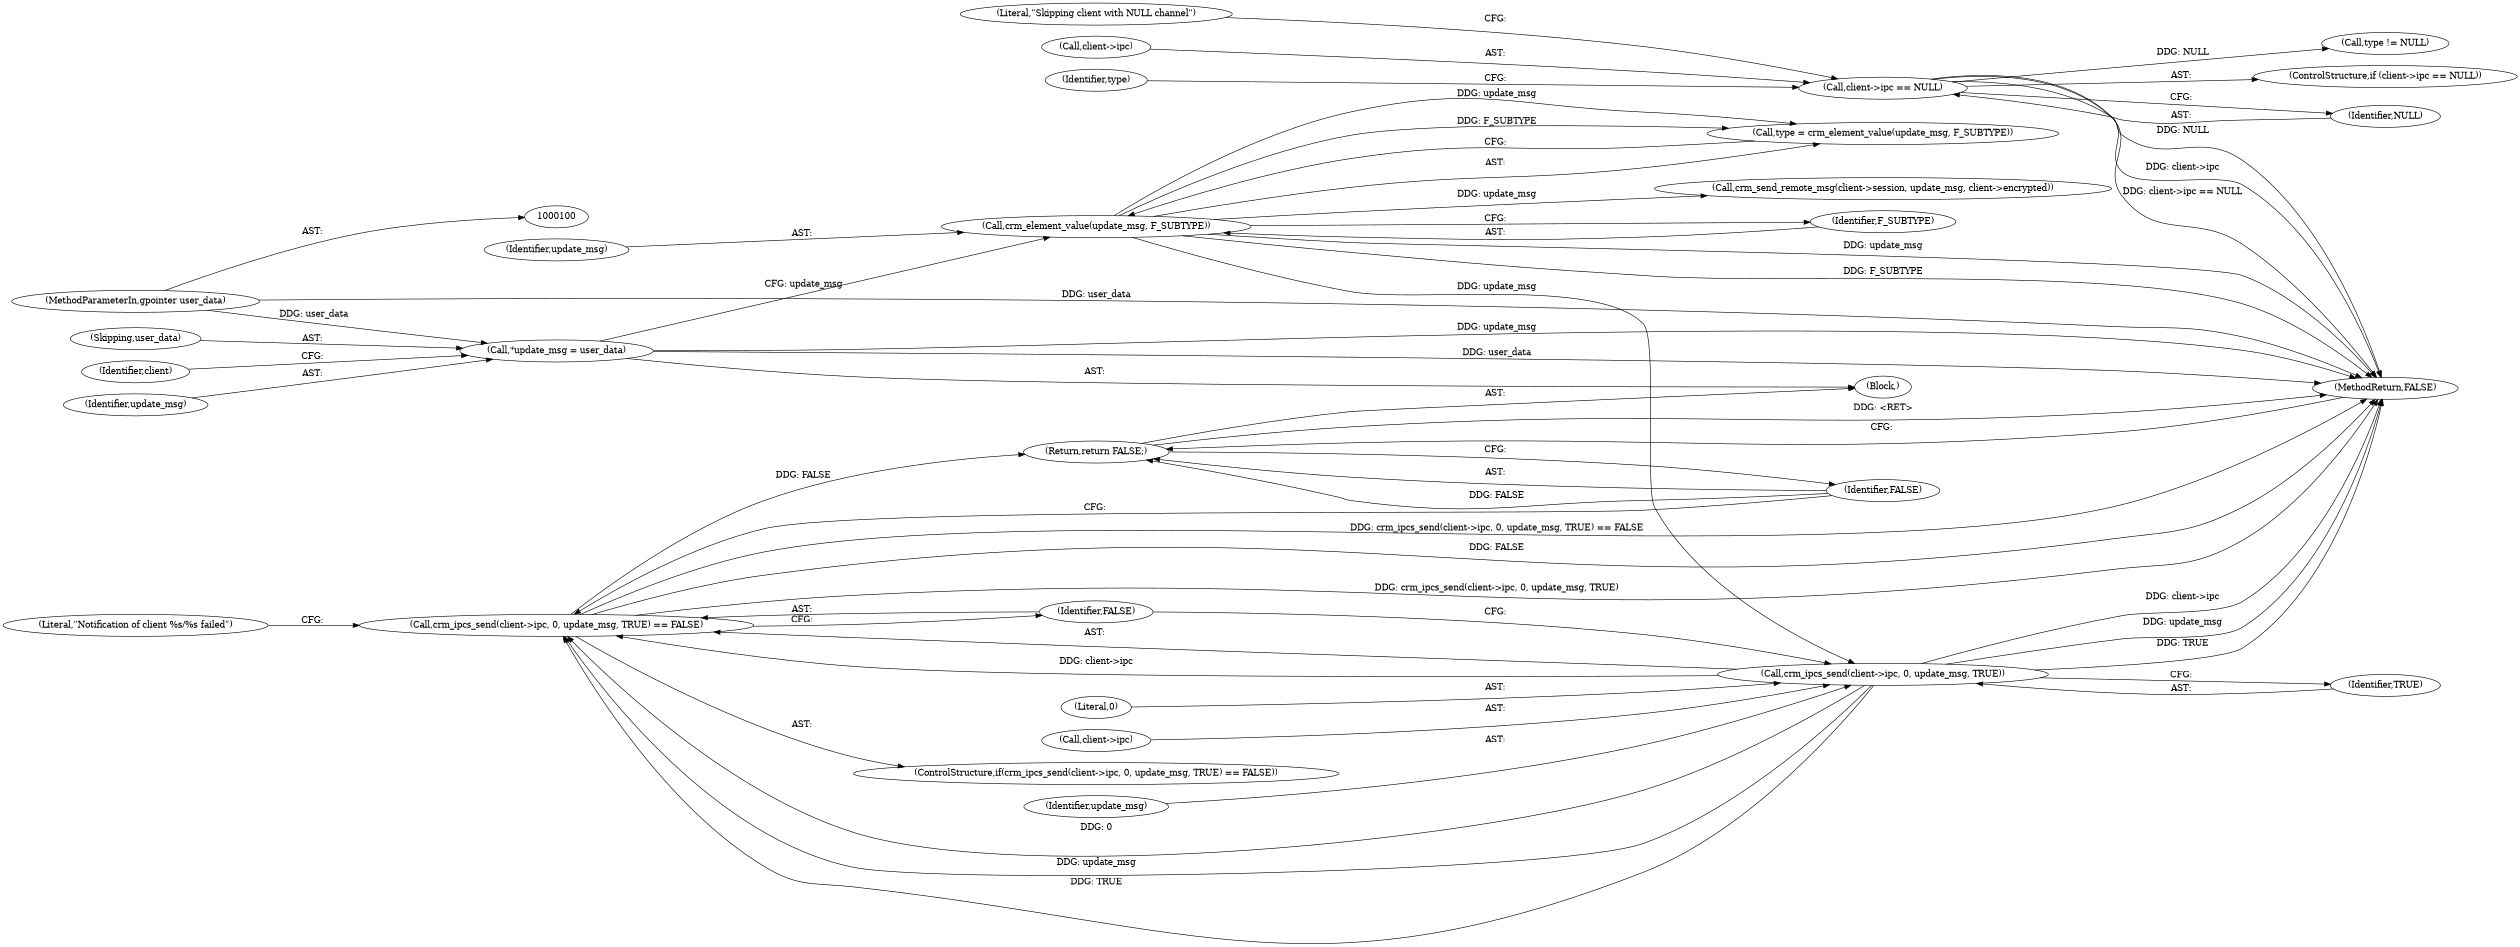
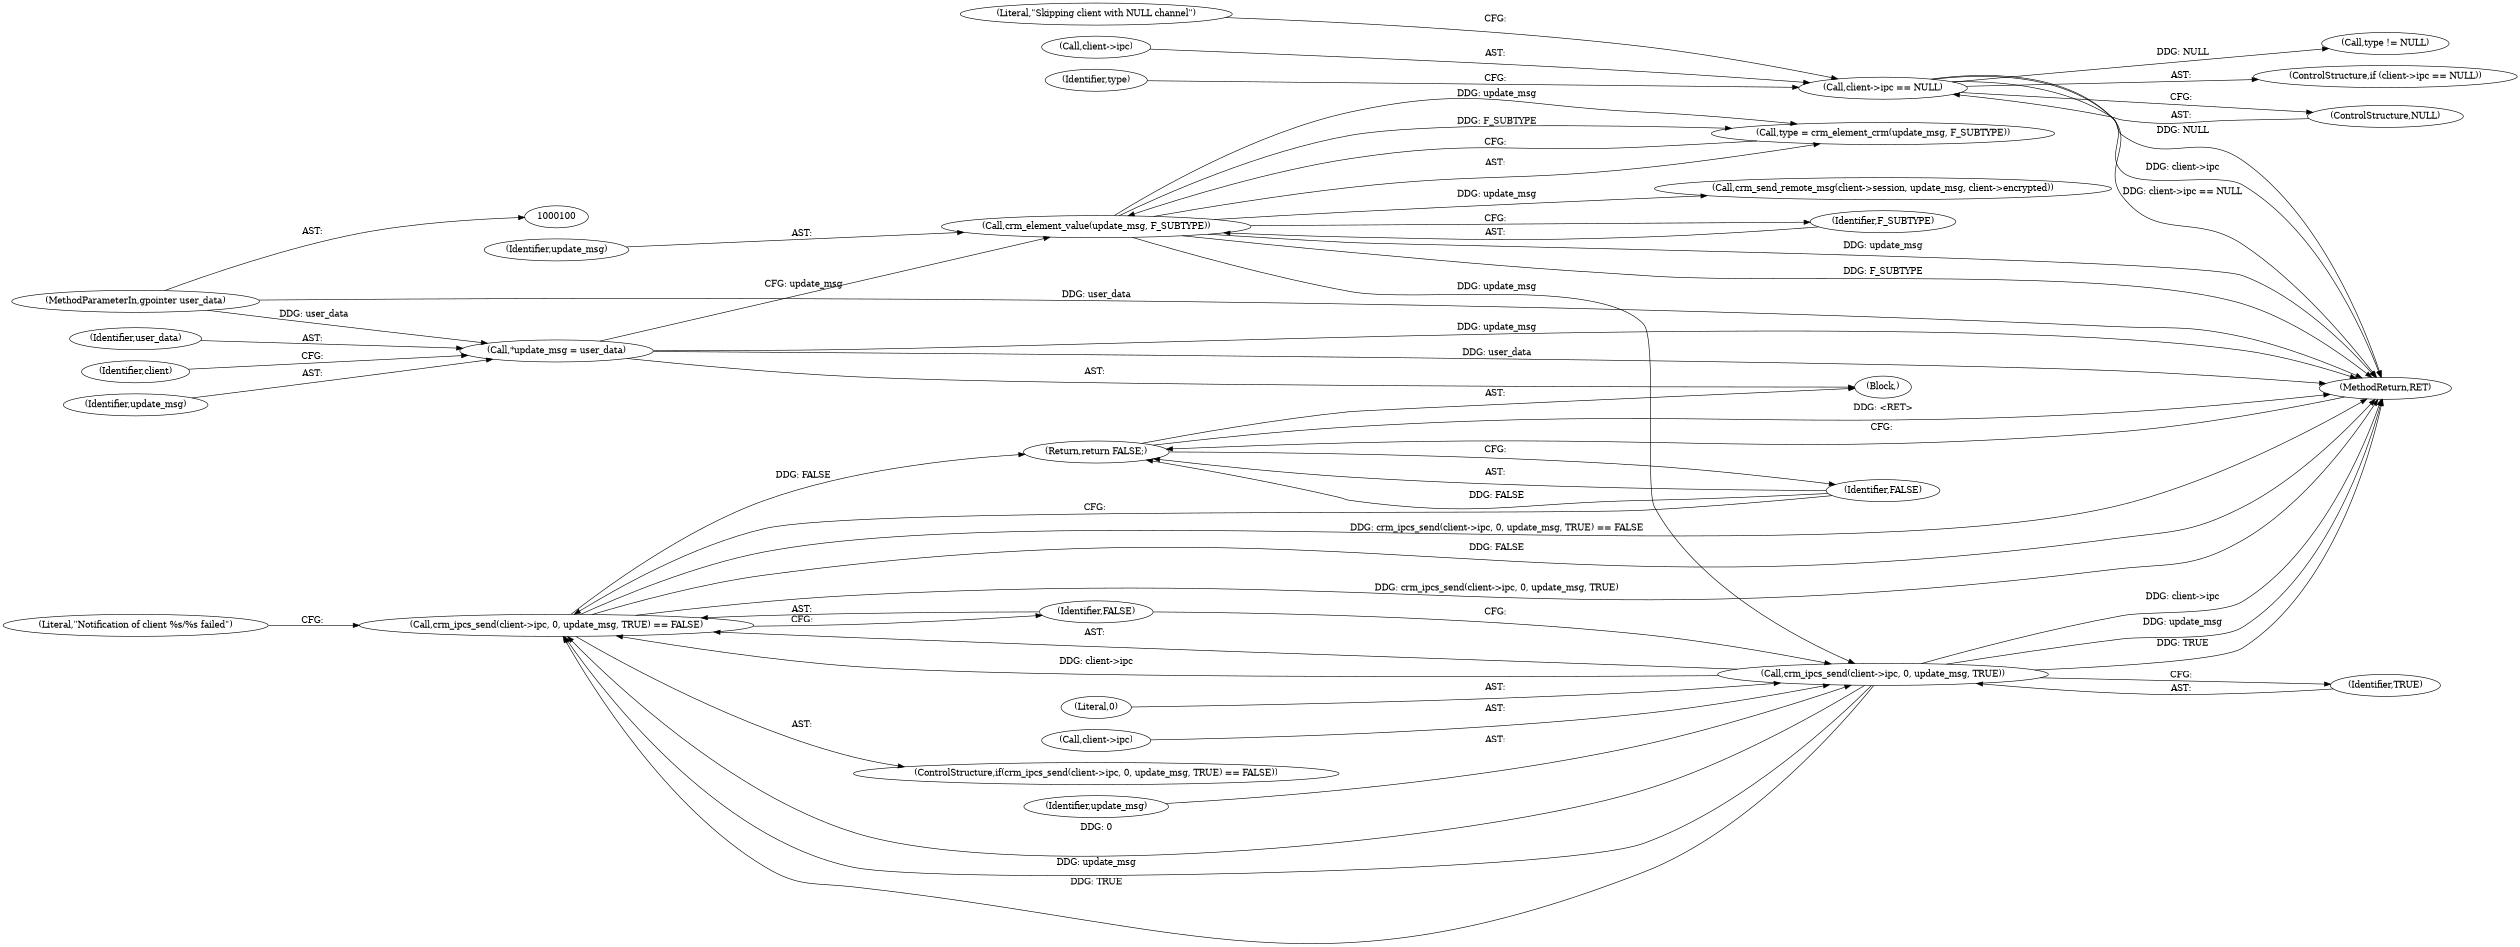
(2385, 116) -> (2385, 116)
(1883, 134) -> (1883, 134)
(136, 339) -> (136, 339)
(2385, 388) -> (2385, 388)
